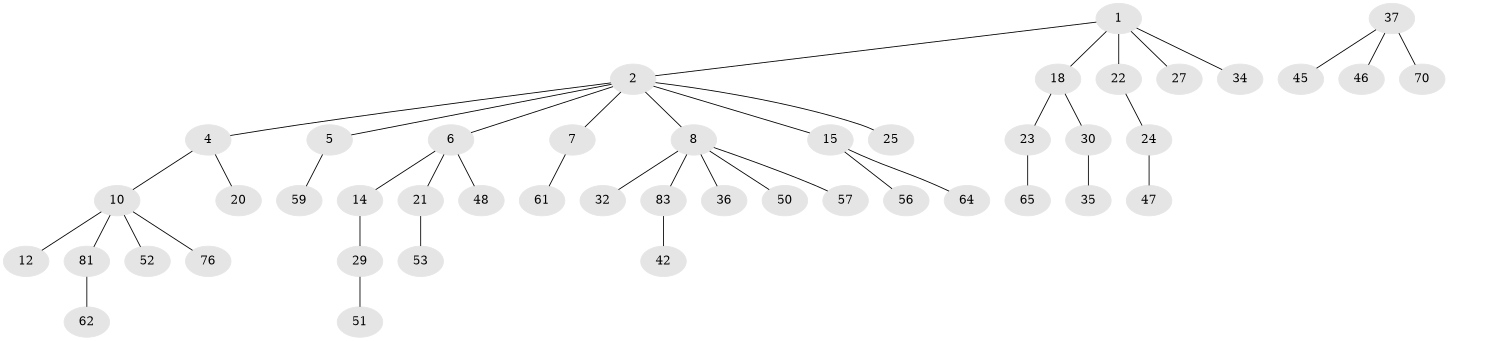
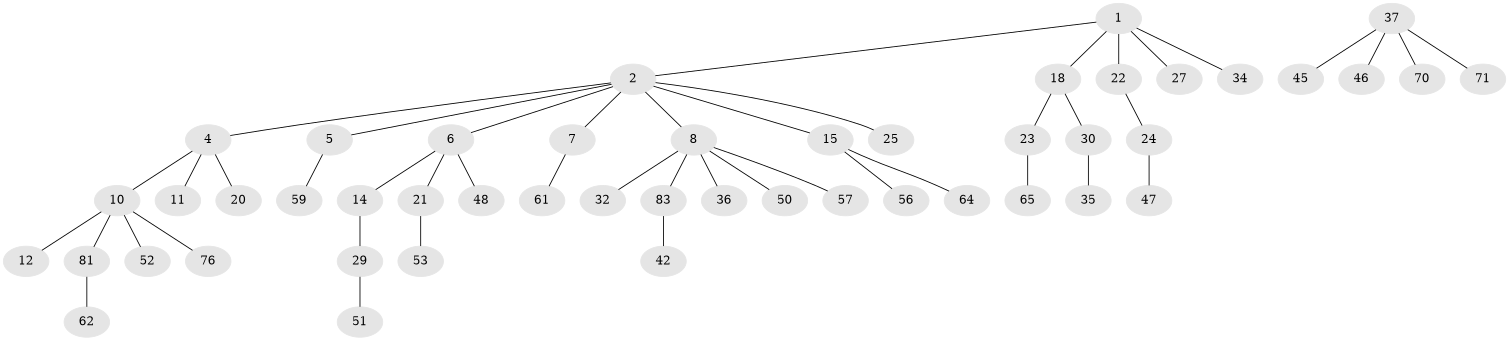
none -> (1483, 79)
none -> (178, 201)
